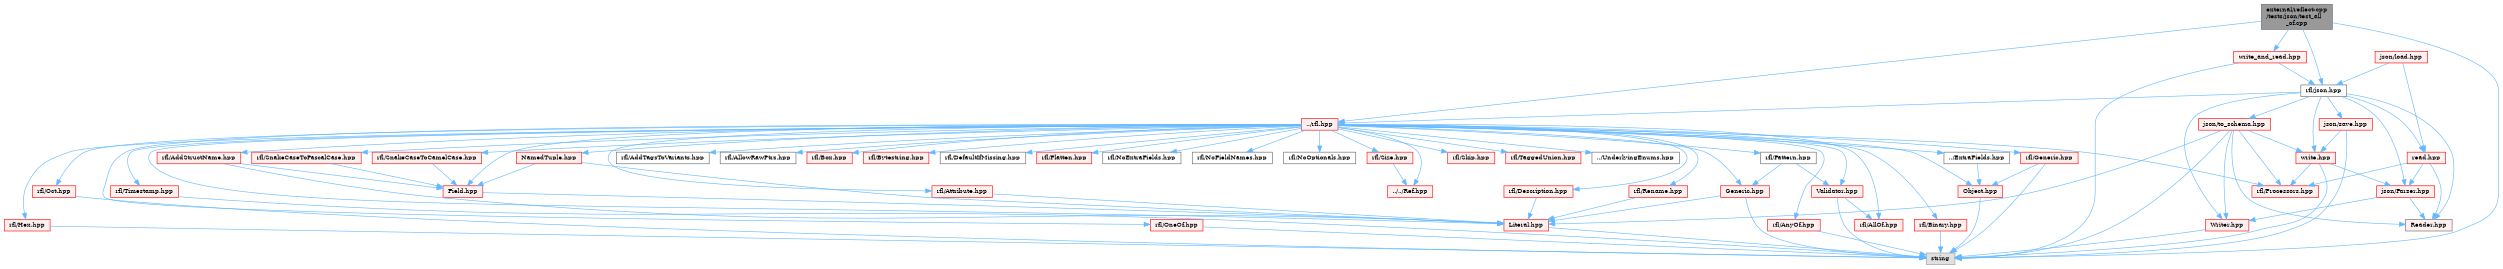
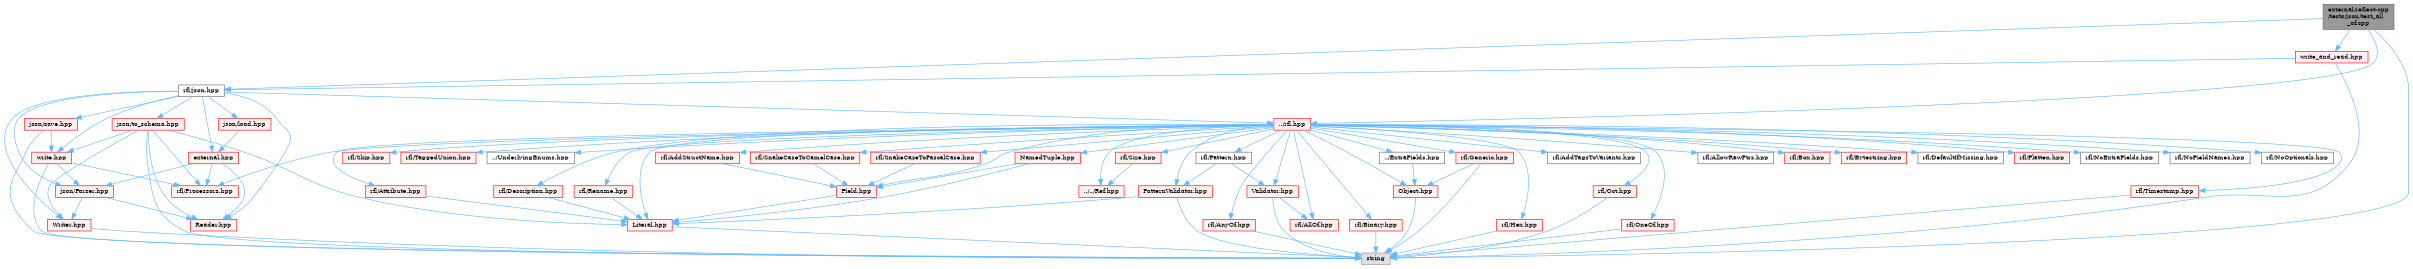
(2366, 73) -> (220, 106)
(2426, 158) -> (214, 158)
(1745, 192) -> (1175, 192)
(859, 218) -> none
(2429, 225) -> (214, 225)
